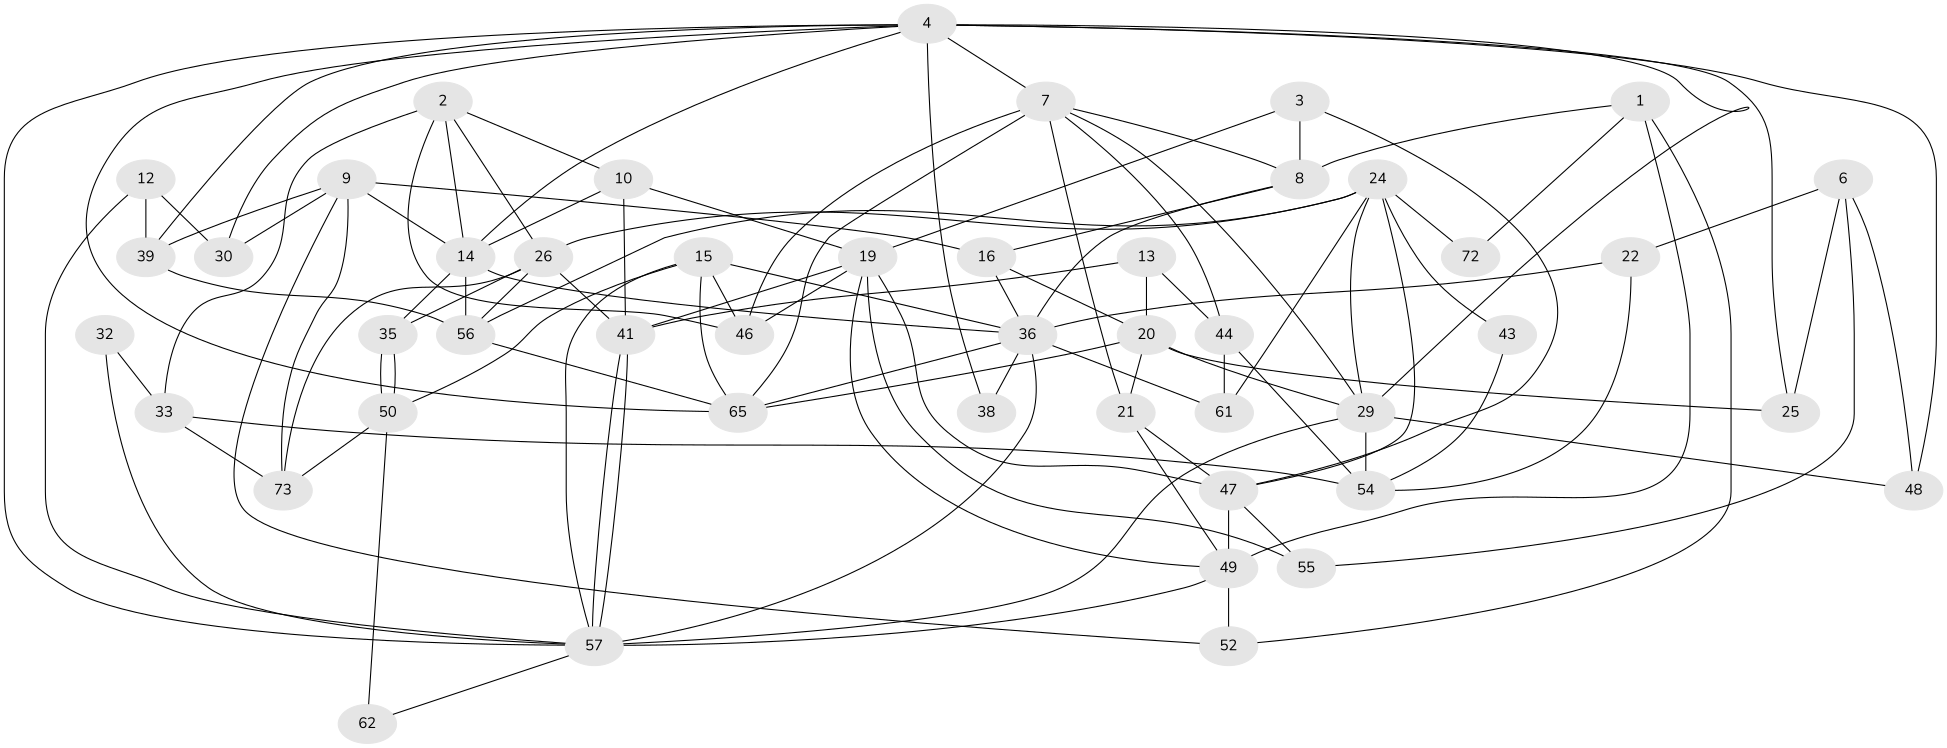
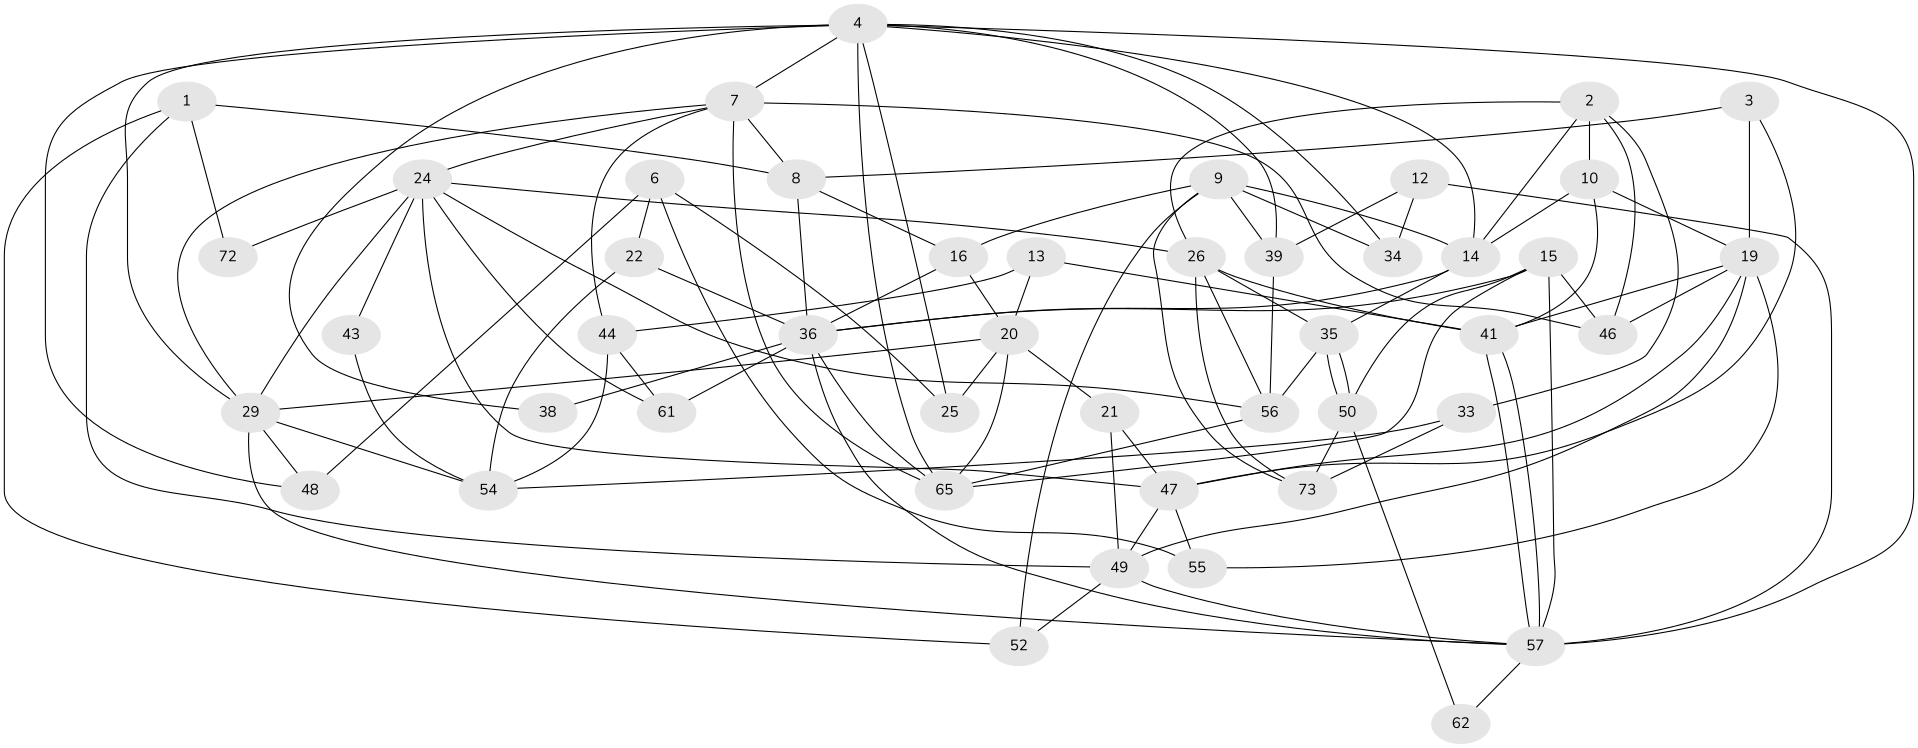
(1081, 251) -> (577, 135)
(224, 257) -> (1393, 257)
(466, 304) -> (1299, 374)
(105, 335) -> none
